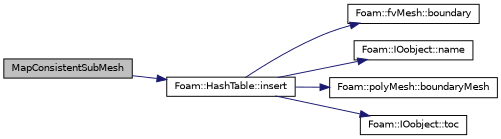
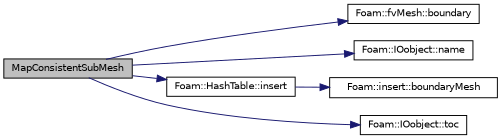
(296, 48) -> (221, 38)
(318, 69) -> (238, 60)
(414, 88) -> (414, 88)
(318, 105) -> (217, 114)
